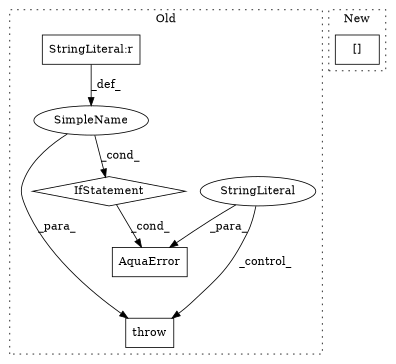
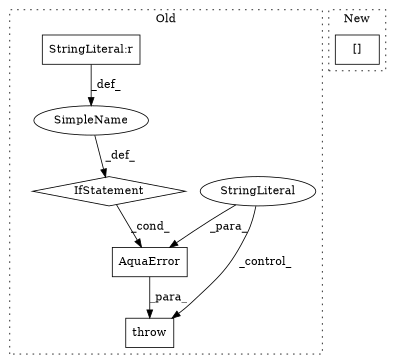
(120, 156) -> (120, 156)
(38, 230) -> (150, 293)
